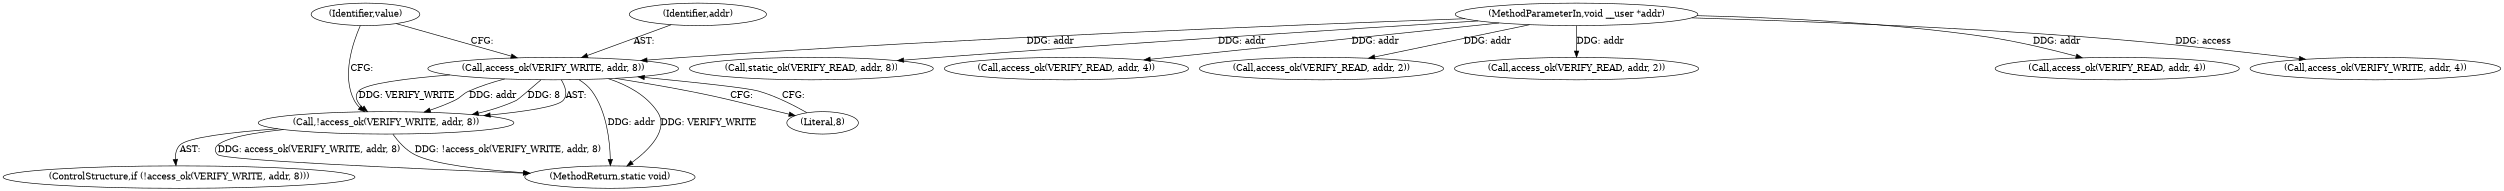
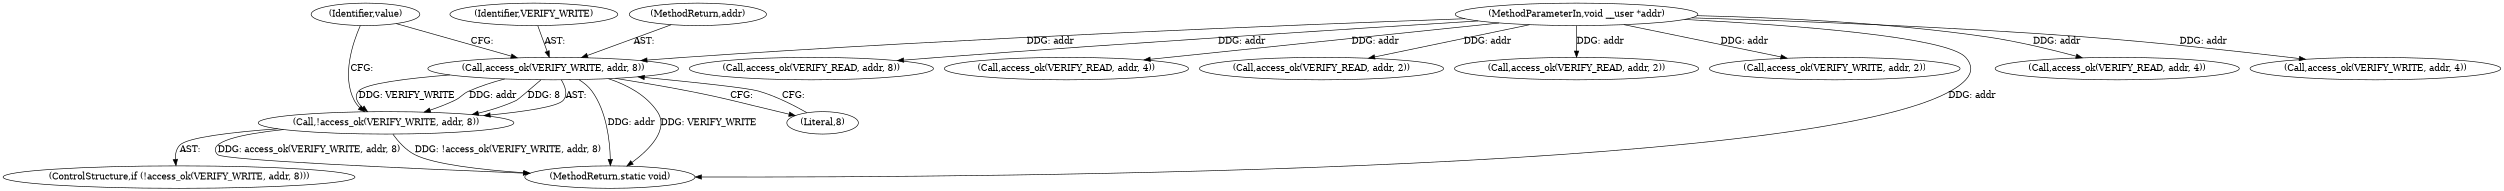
none -> (534, 14)
(698, 14) -> (698, 14)
(2203, 41) -> (2203, 41)
(811, 69) -> (811, 69)
none -> (1835, 69)
none -> (1494, 158)
